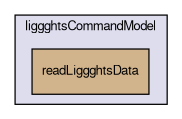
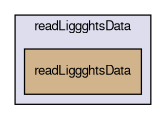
(91, 27) -> (83, 27)
